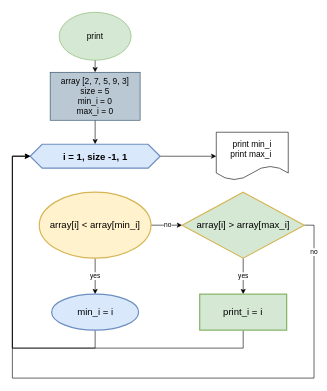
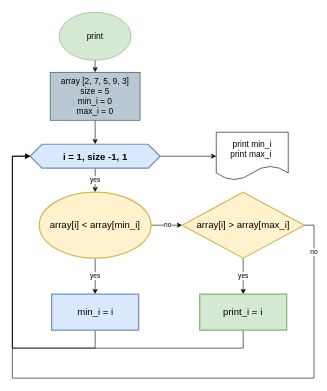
none -> (95, 182)
(243, 225) -> (243, 225)
(95, 312) -> (95, 312)
